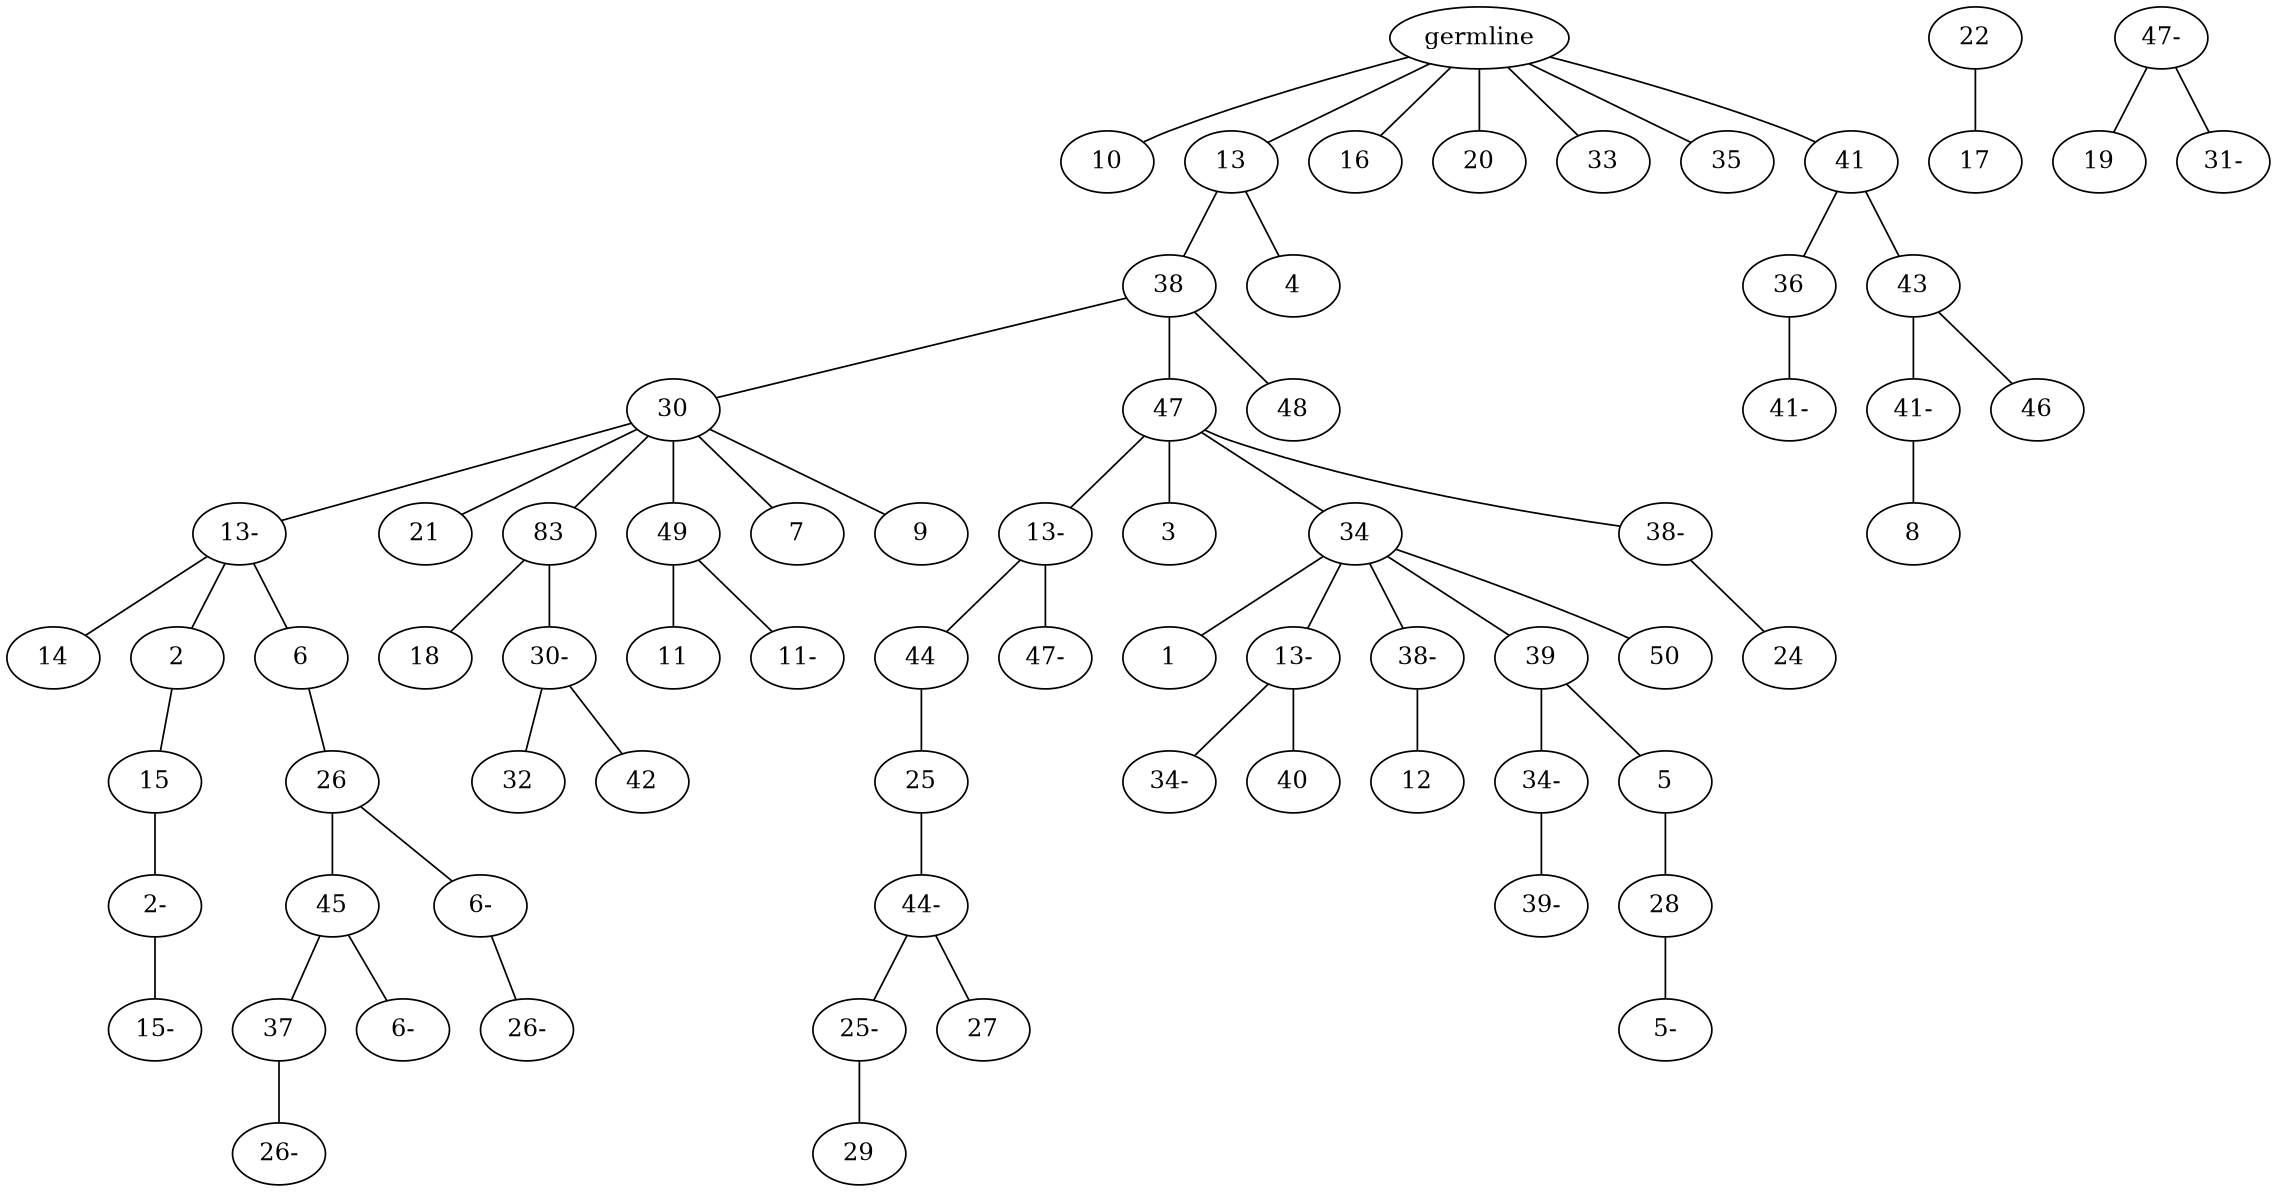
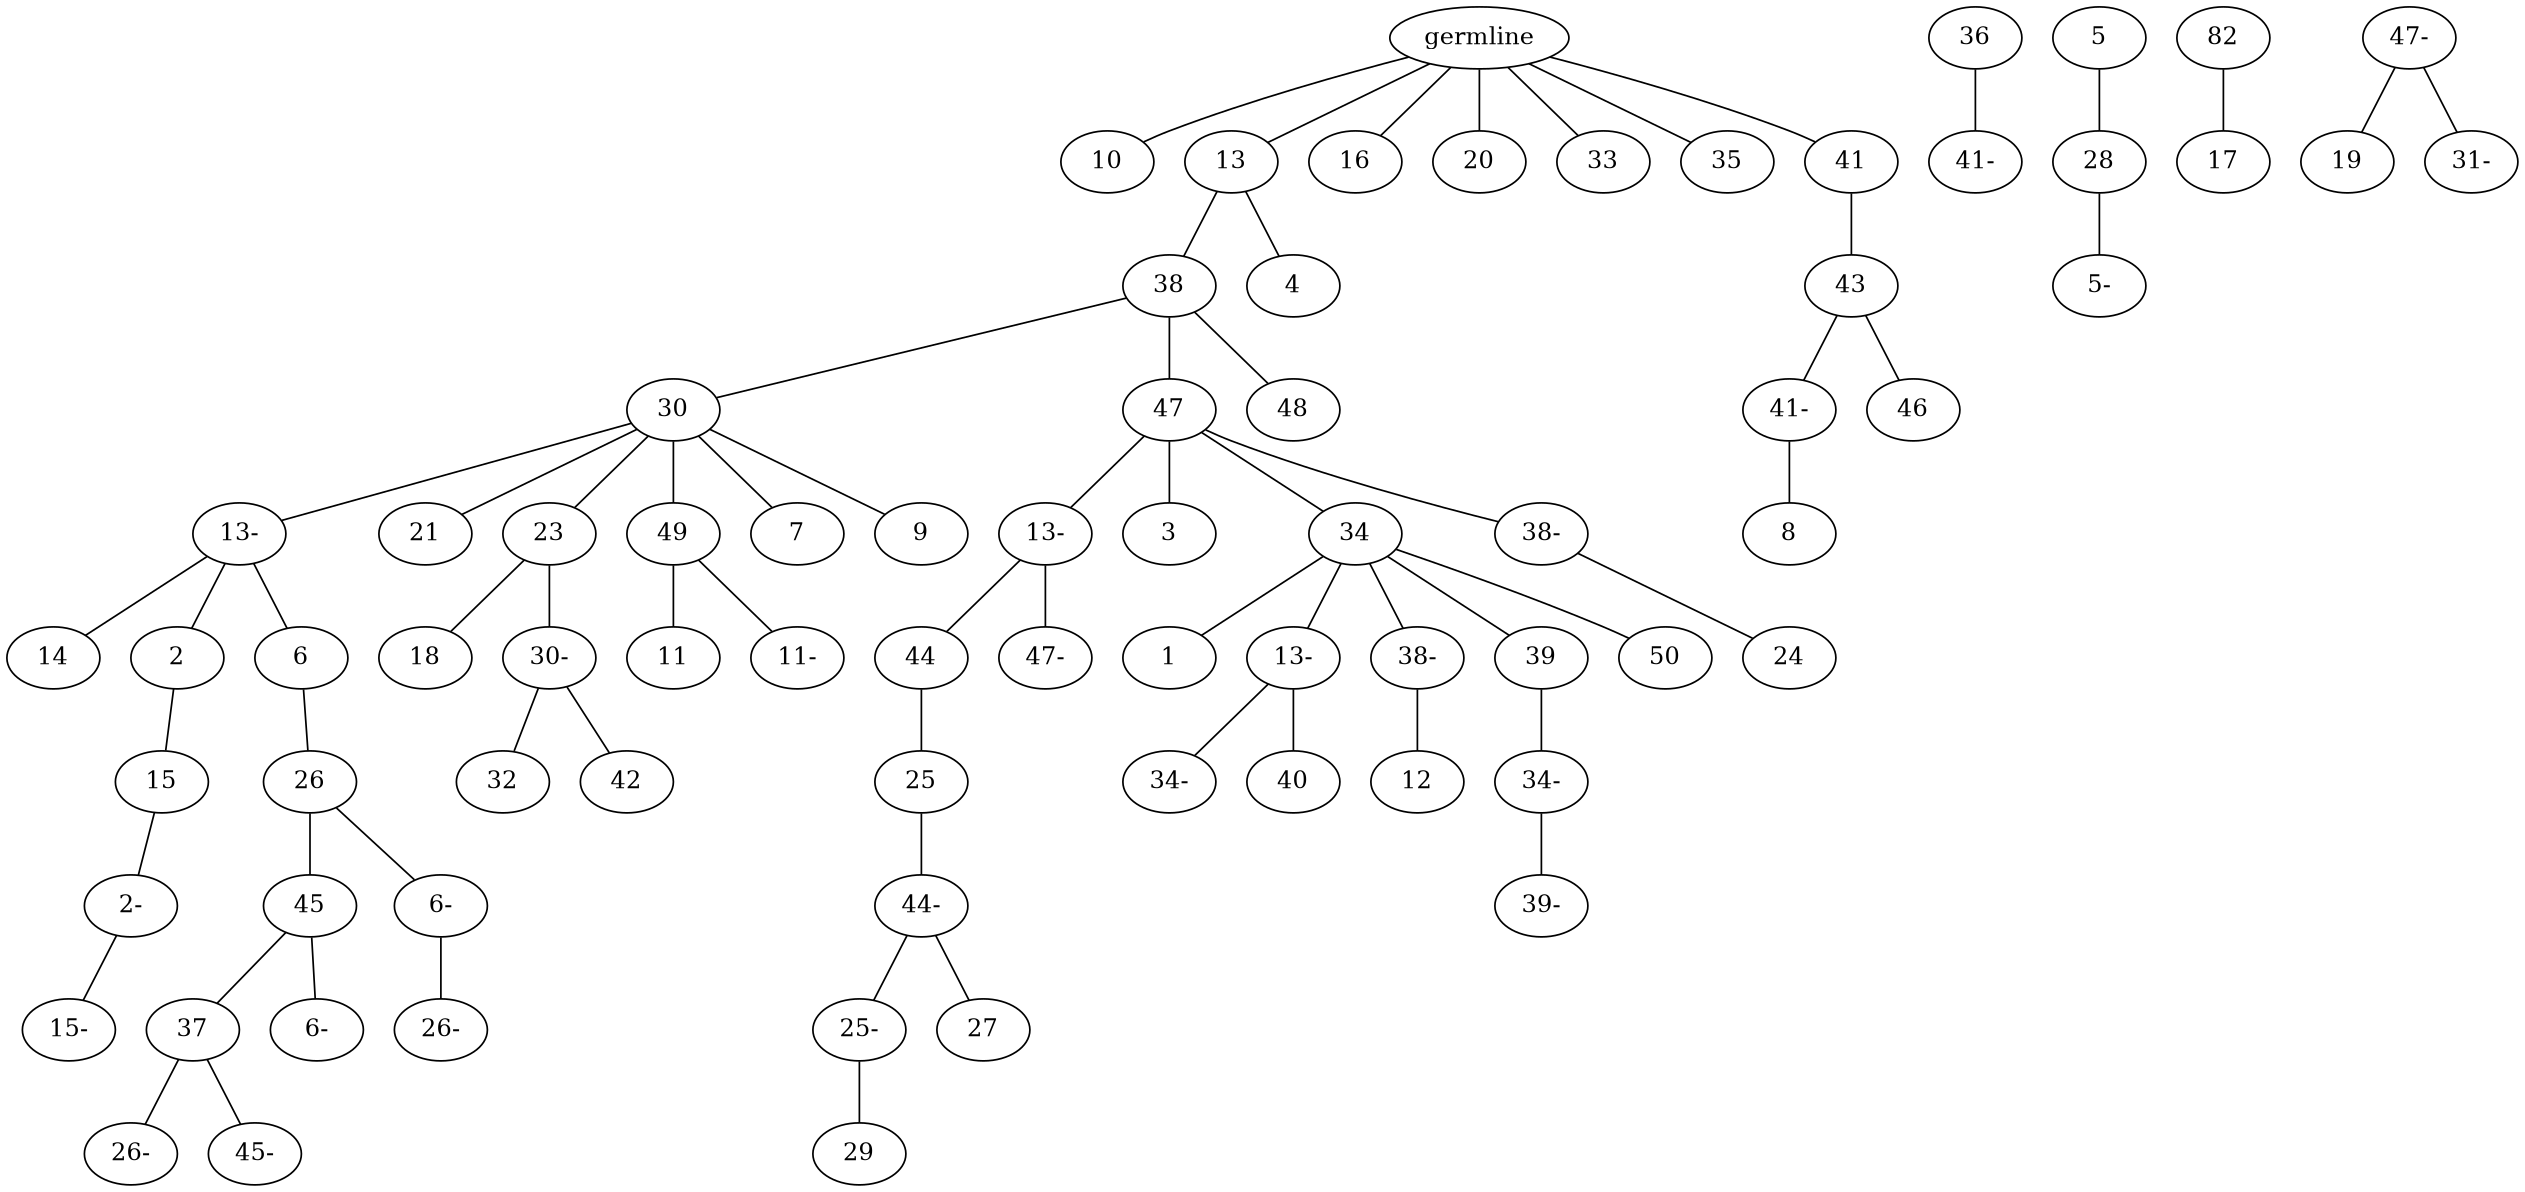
(1975, 38) -> (2223, 38)
(1820, 224) -> none
(549, 534) -> (549, 534)
(1603, 720) -> none
none -> (255, 1154)
